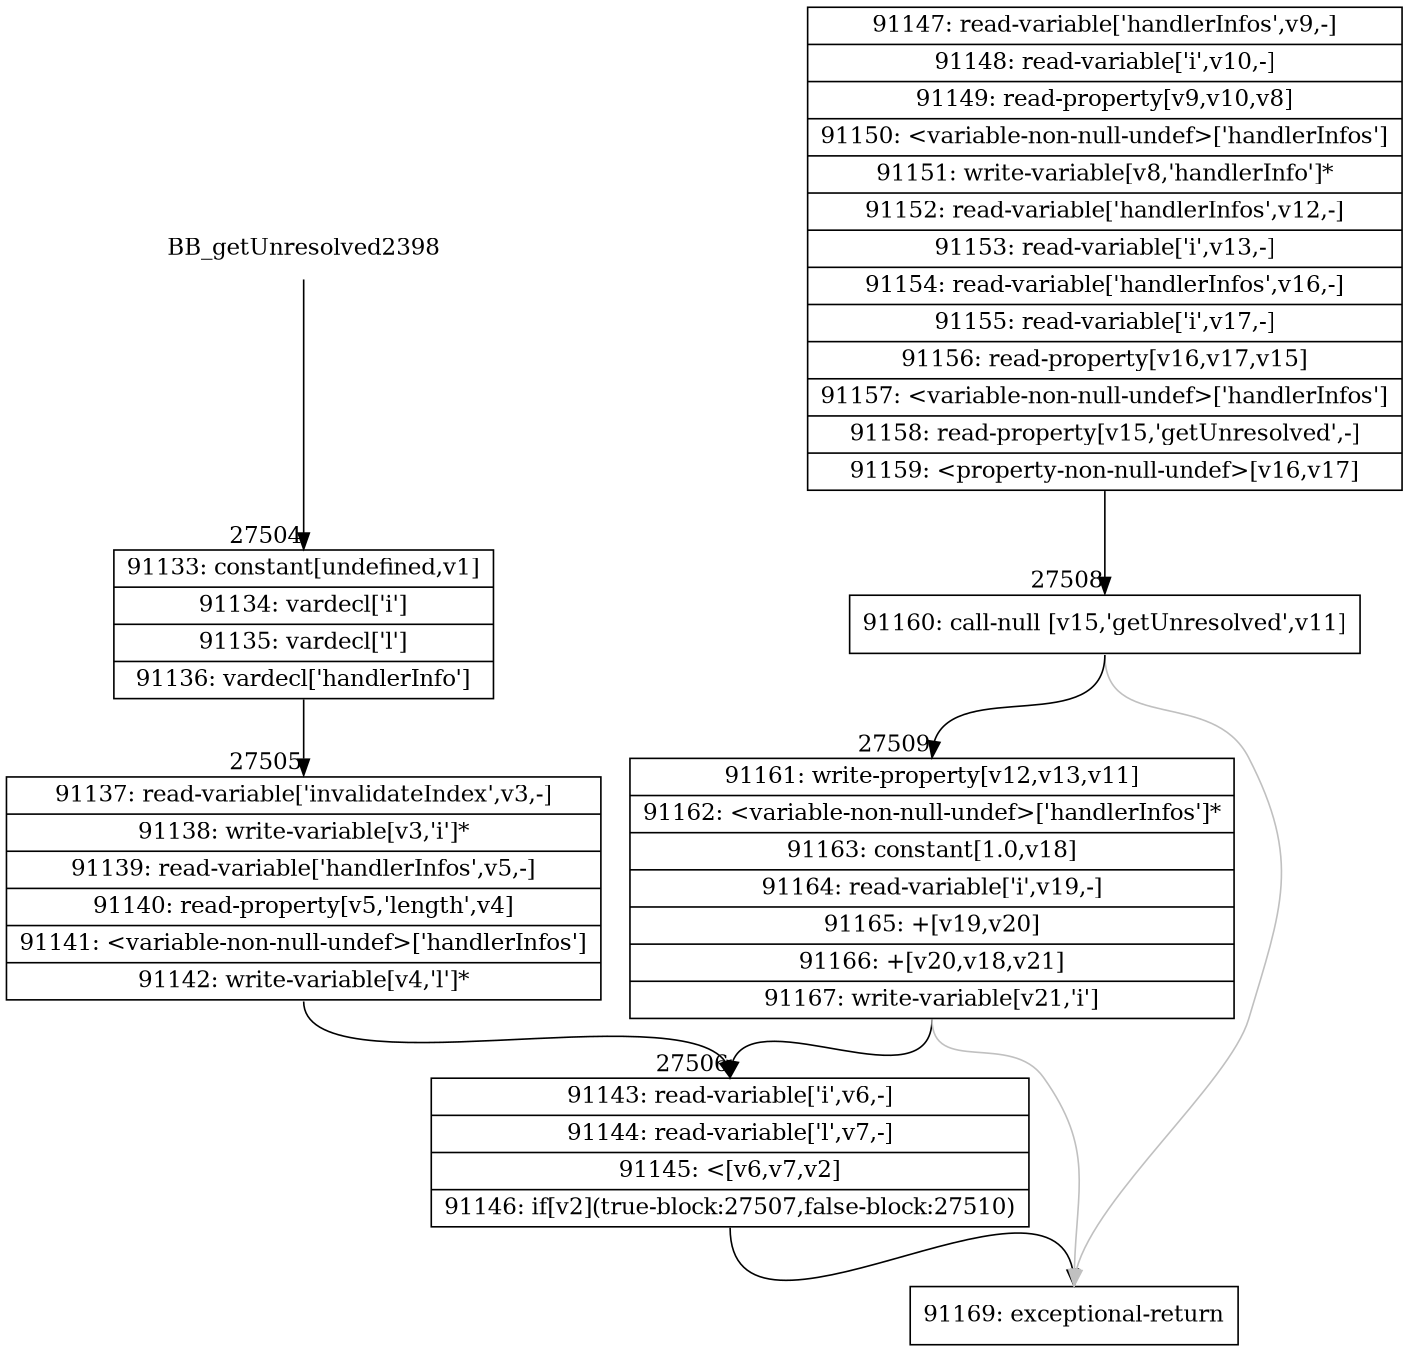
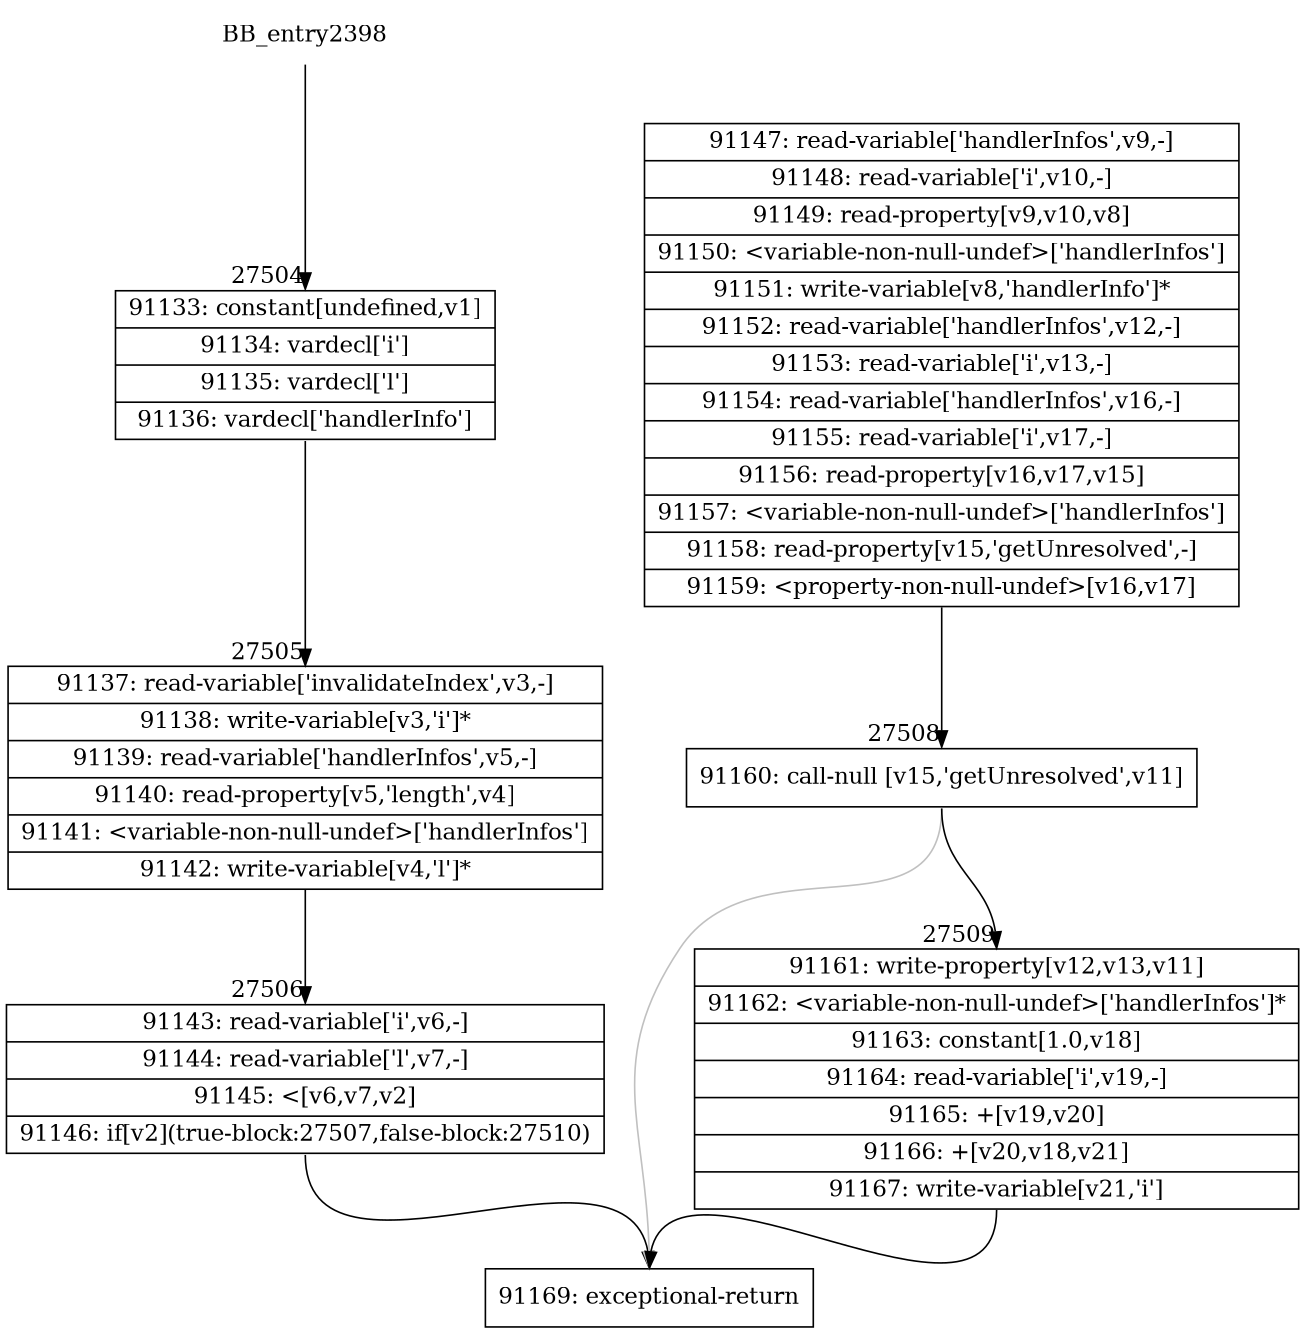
(304, 249) -> (305, 36)
(839, 1050) -> none
(1060, 1104) -> (831, 1241)
